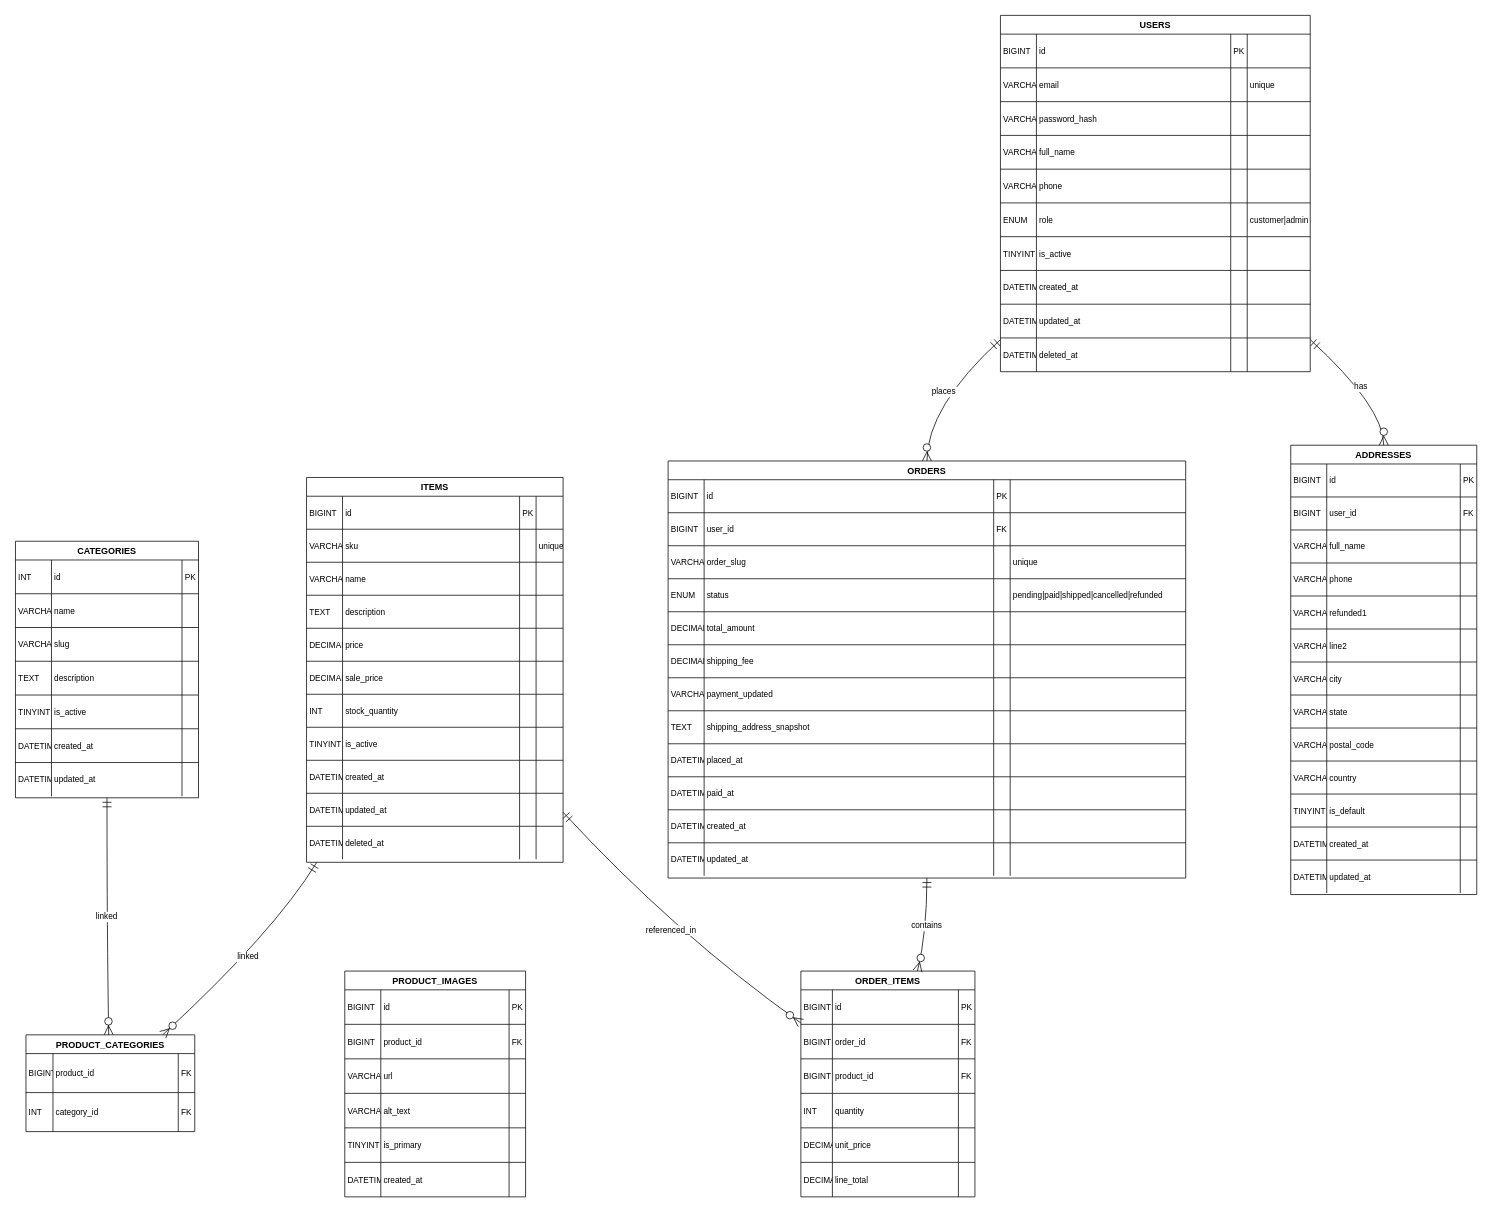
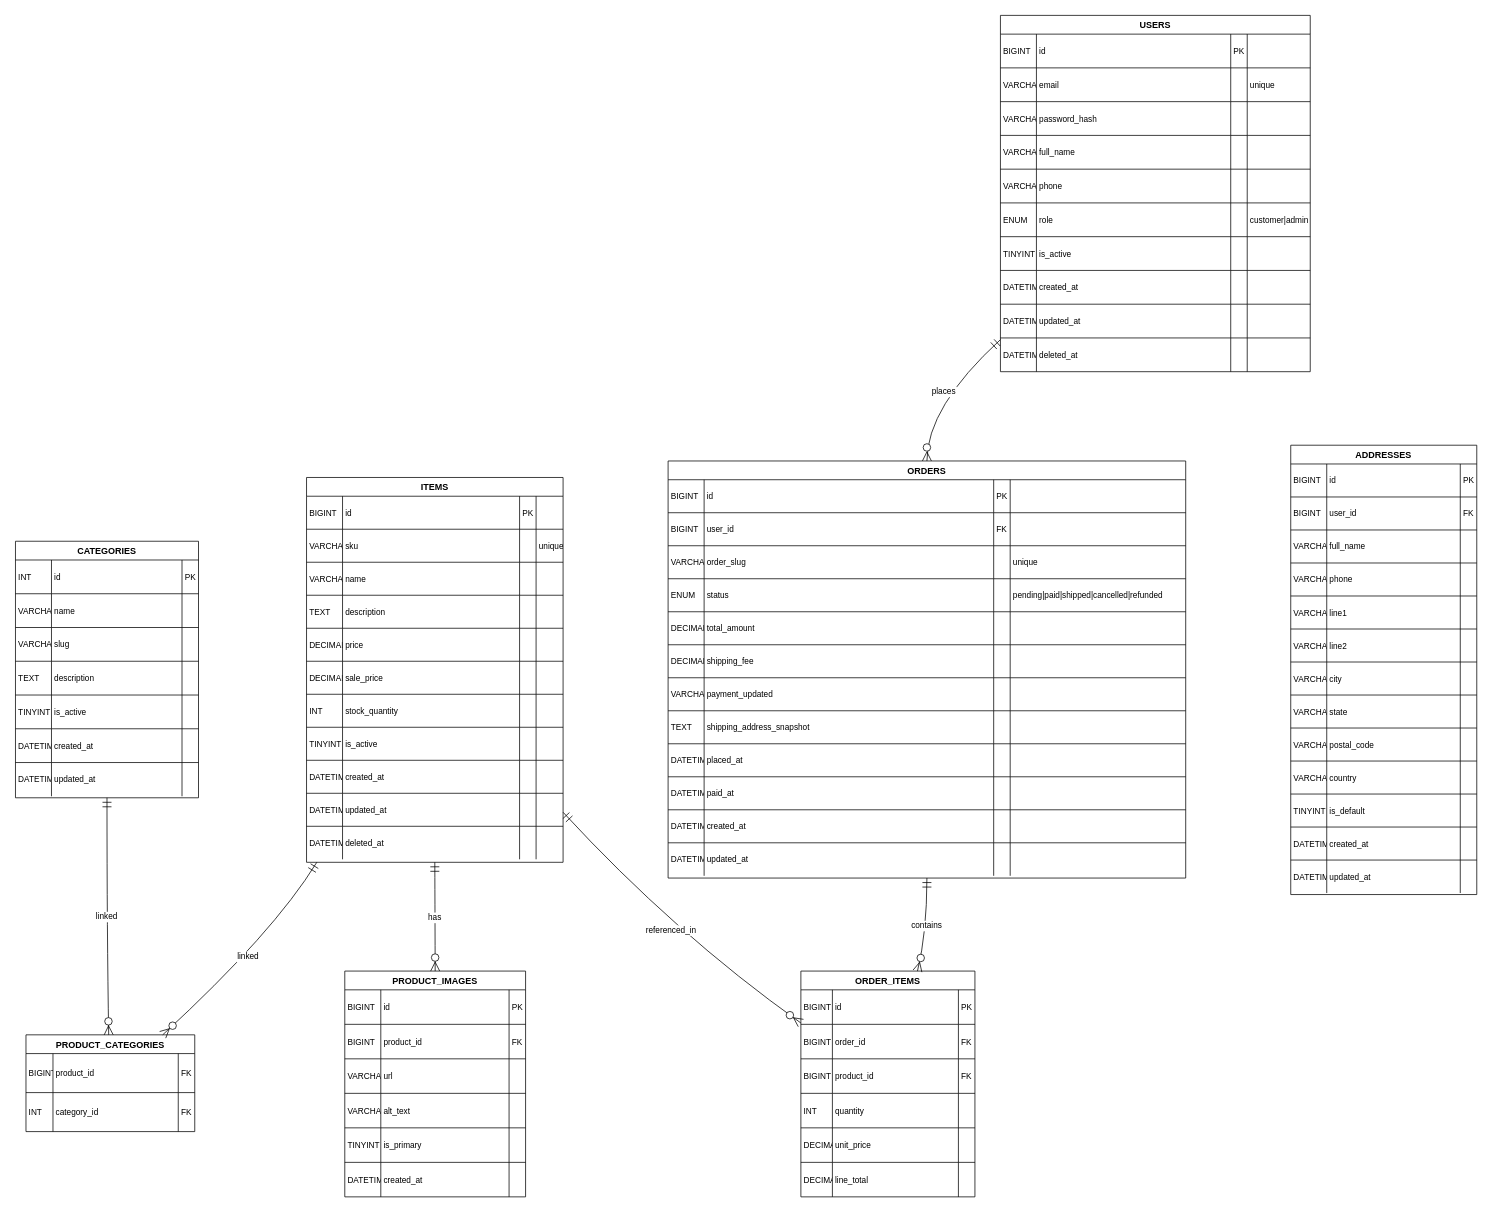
(1355, 386) -> none
(1350, 613) -> (1338, 613)
none -> (435, 881)
